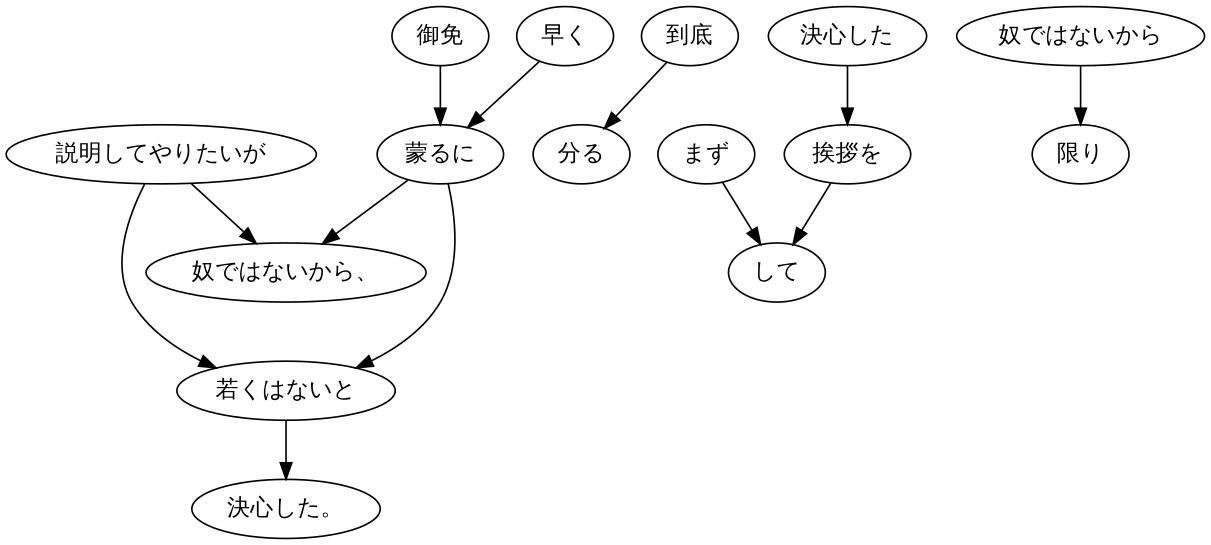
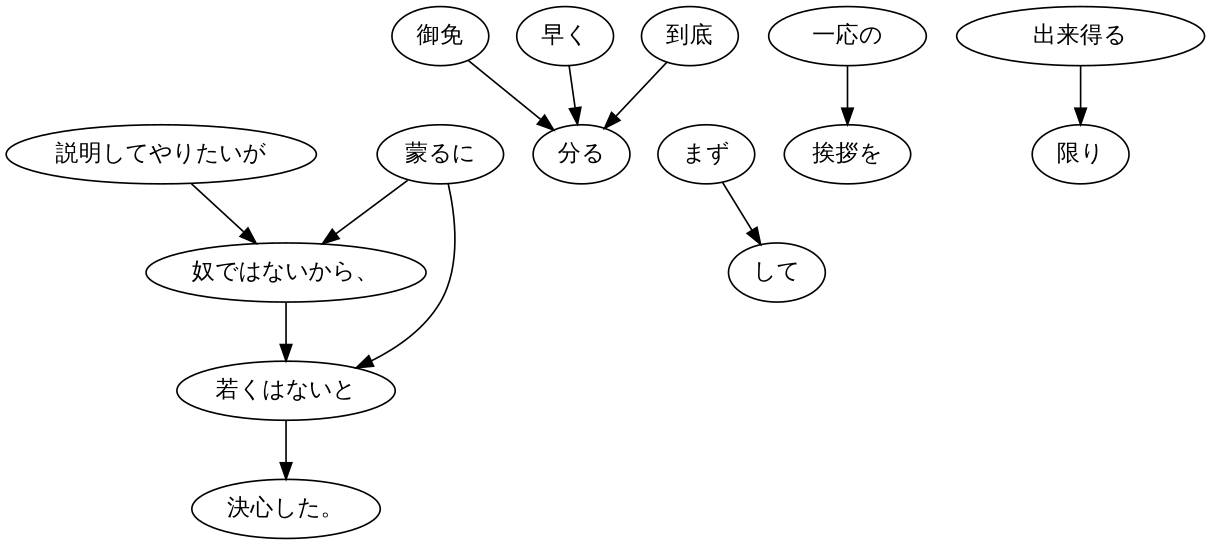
(847, 36) -> (847, 36)
(1081, 36) -> (1081, 36)
(440, 87) -> (504, 90)
(510, 89) -> (572, 87)
(816, 207) -> none
(125, 288) -> (286, 324)
